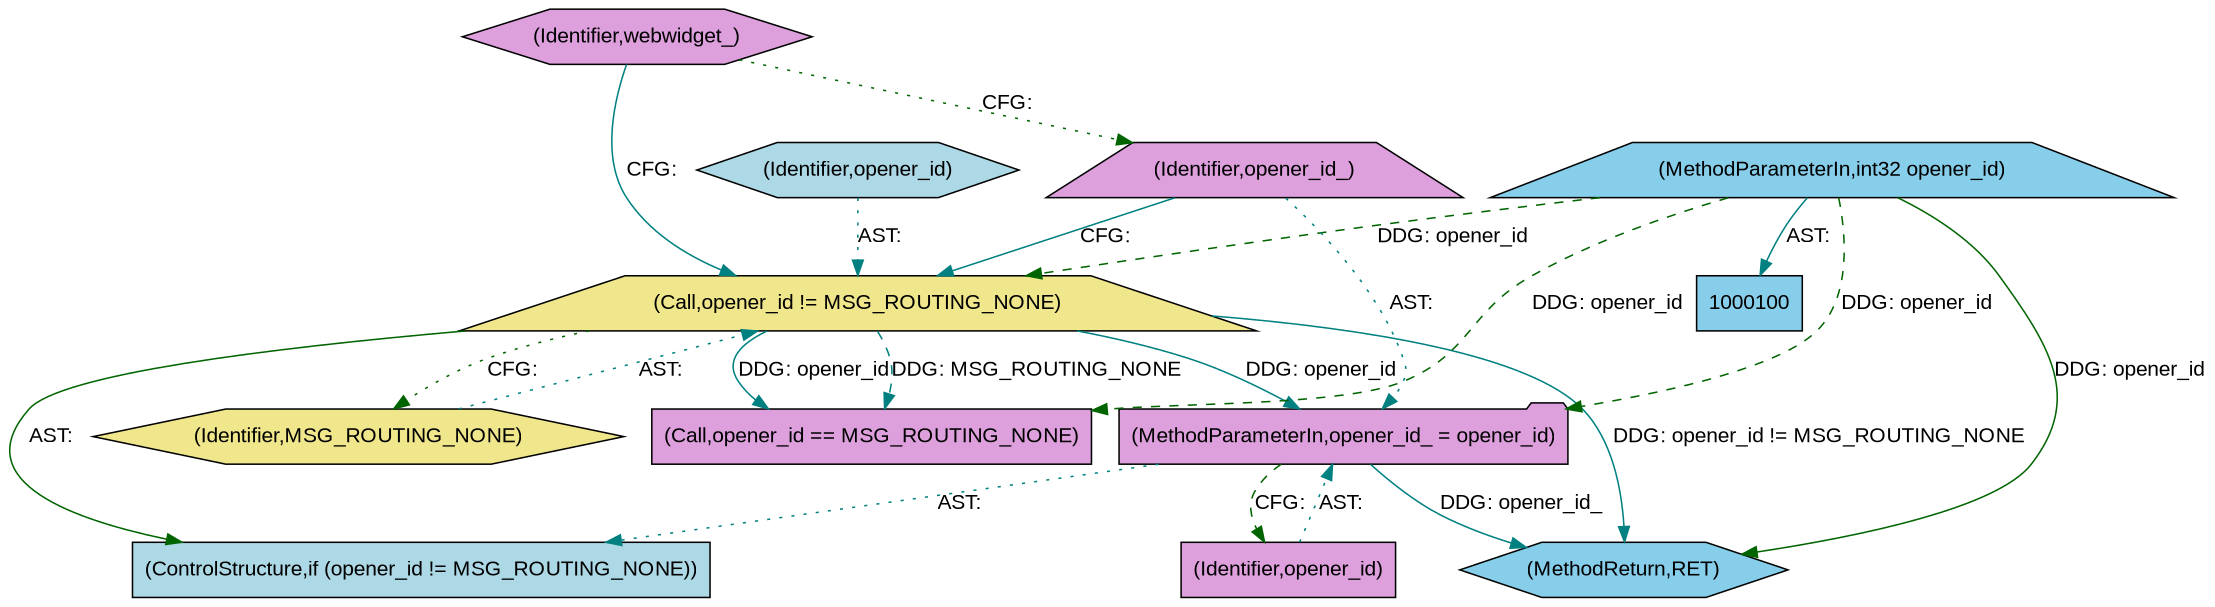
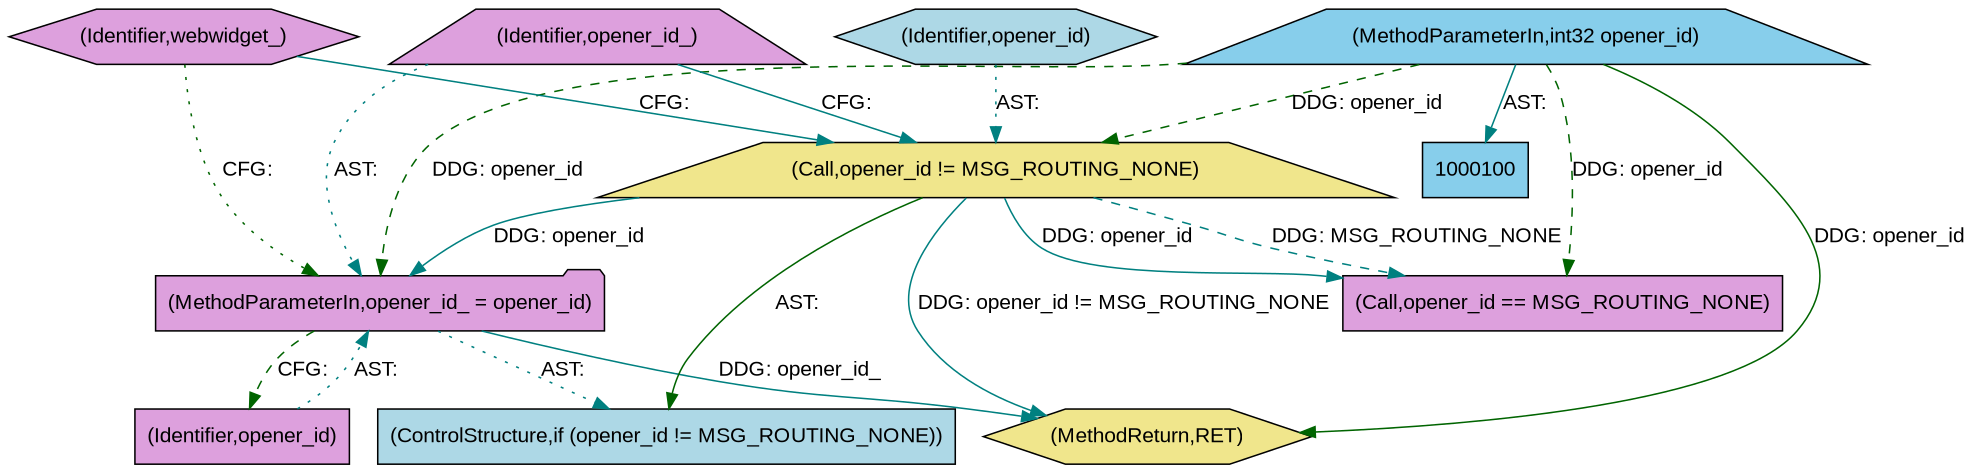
(928, 100) -> (215, 185)
(358, 437) -> none
(1624, 570) -> (1148, 437)
